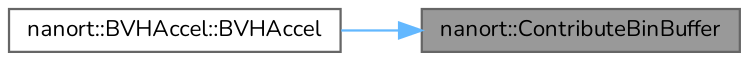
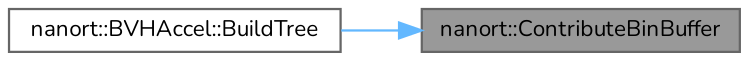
(175, 30) -> (175, 30)
